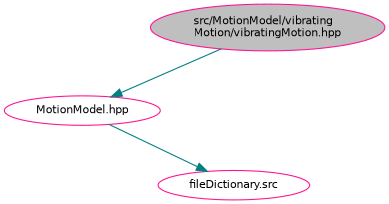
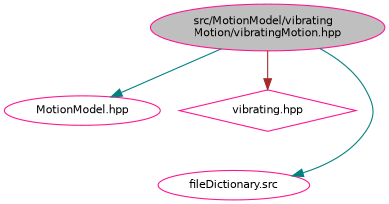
none -> (268, 111)
(153, 146) -> (372, 118)
